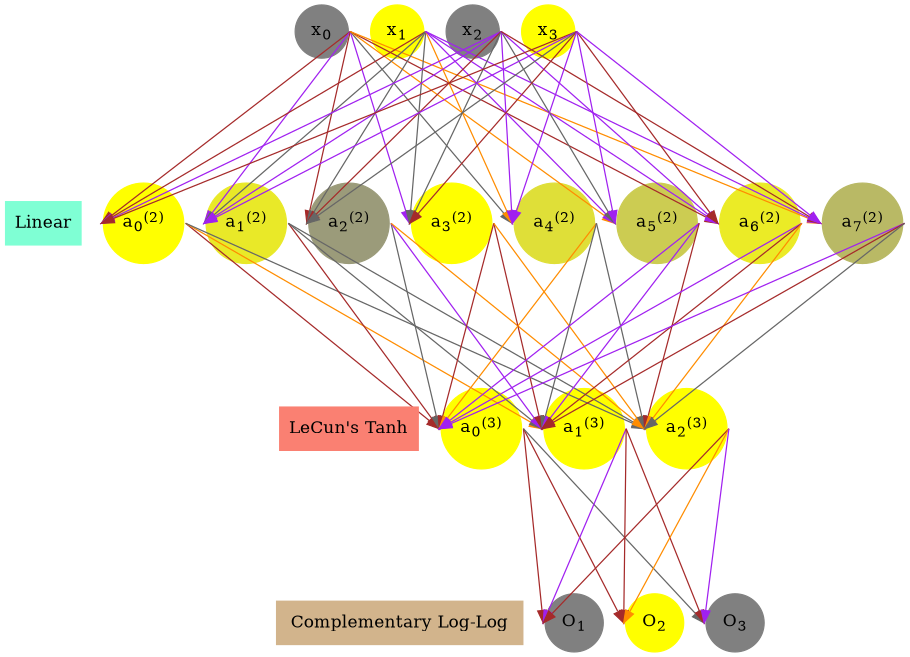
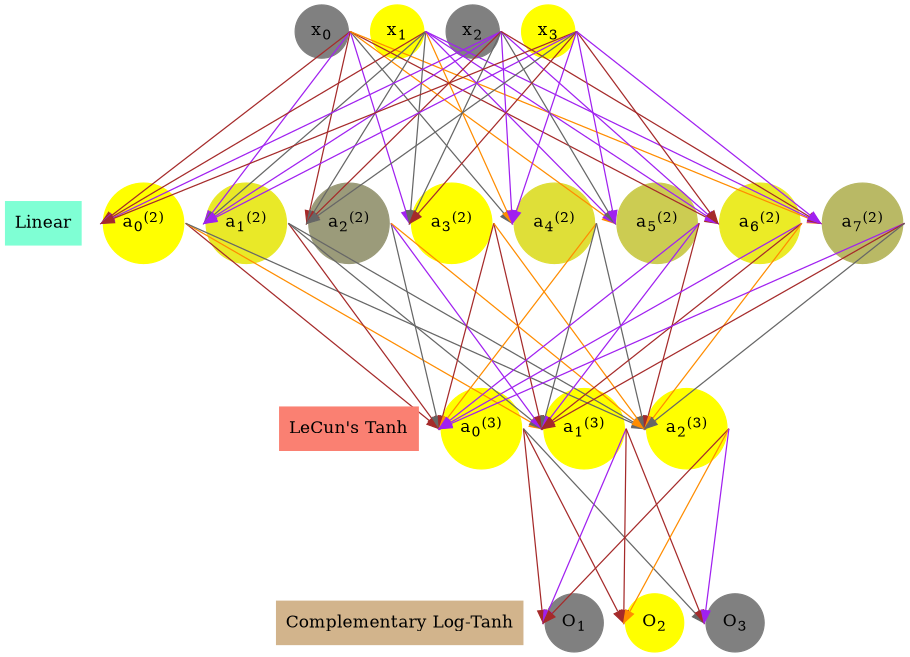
(400, 623) -> (400, 623)
